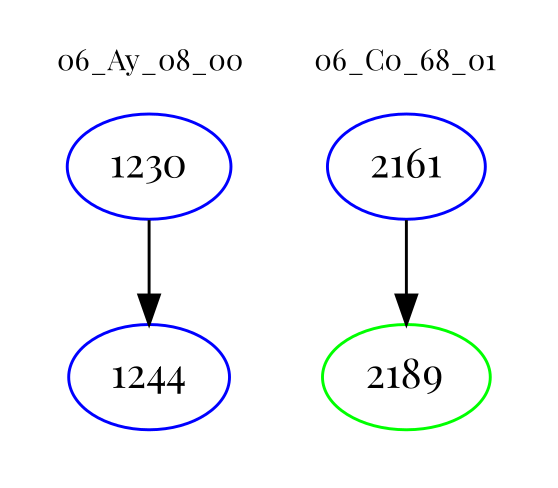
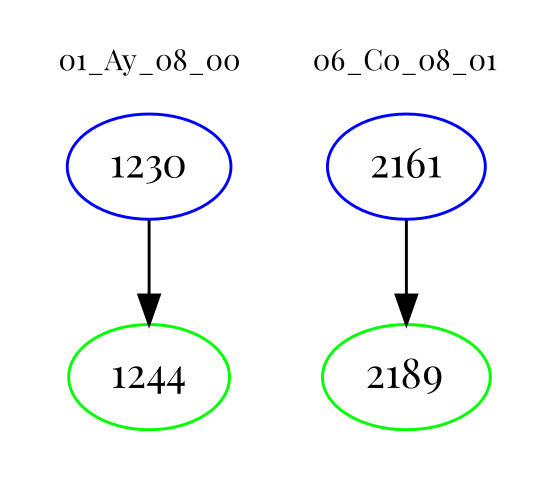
(151, 63) -> (151, 63)
(406, 63) -> (406, 63)
(149, 377) -> (149, 377)
